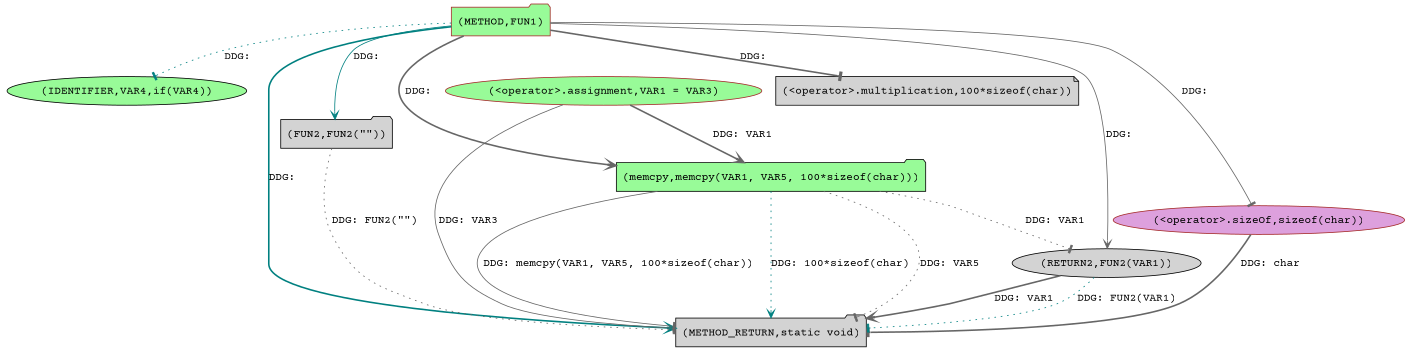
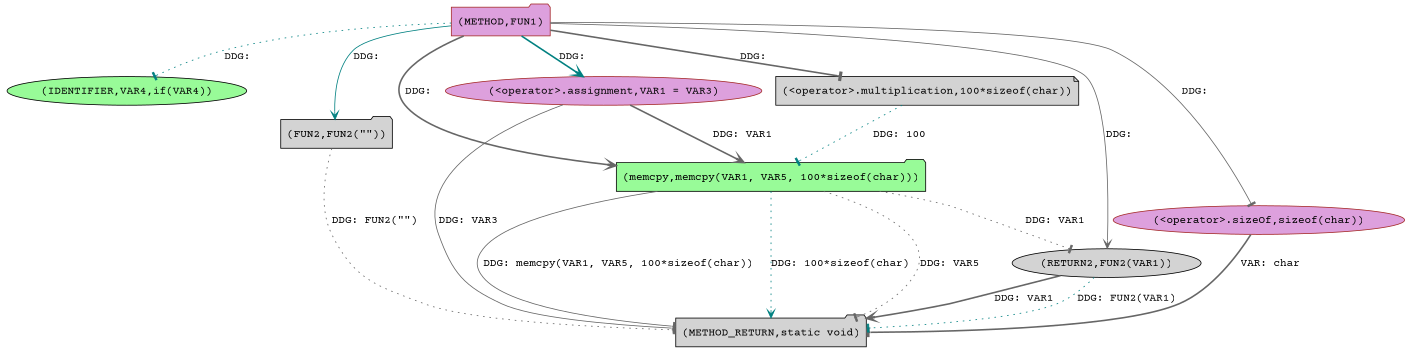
(501, 22) -> (501, 22)
(604, 91) -> (604, 91)
none -> (851, 133)
(1270, 263) -> (1270, 263)
(280, 278) -> (549, 54)
